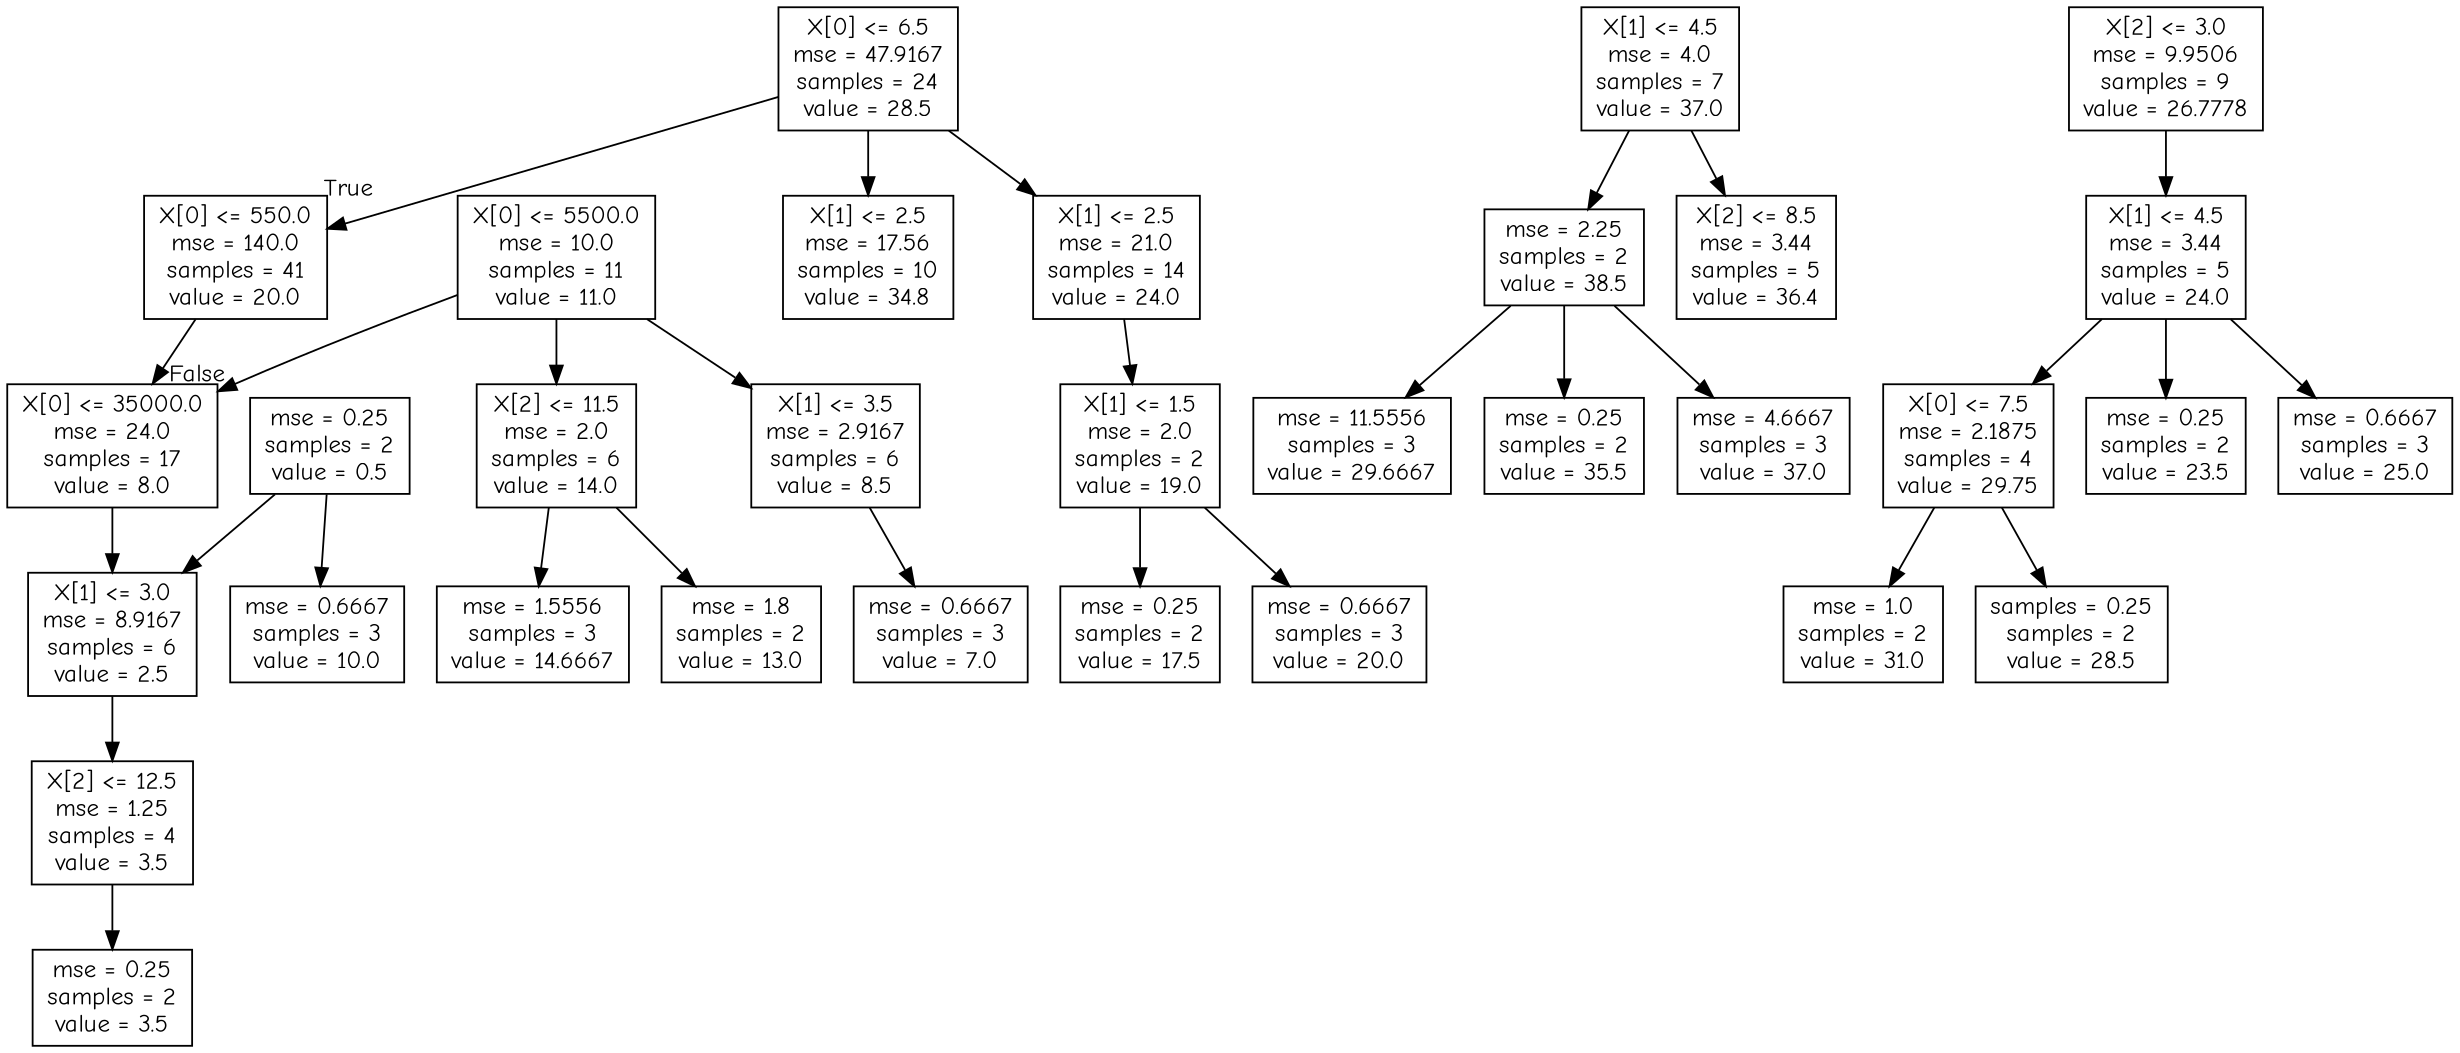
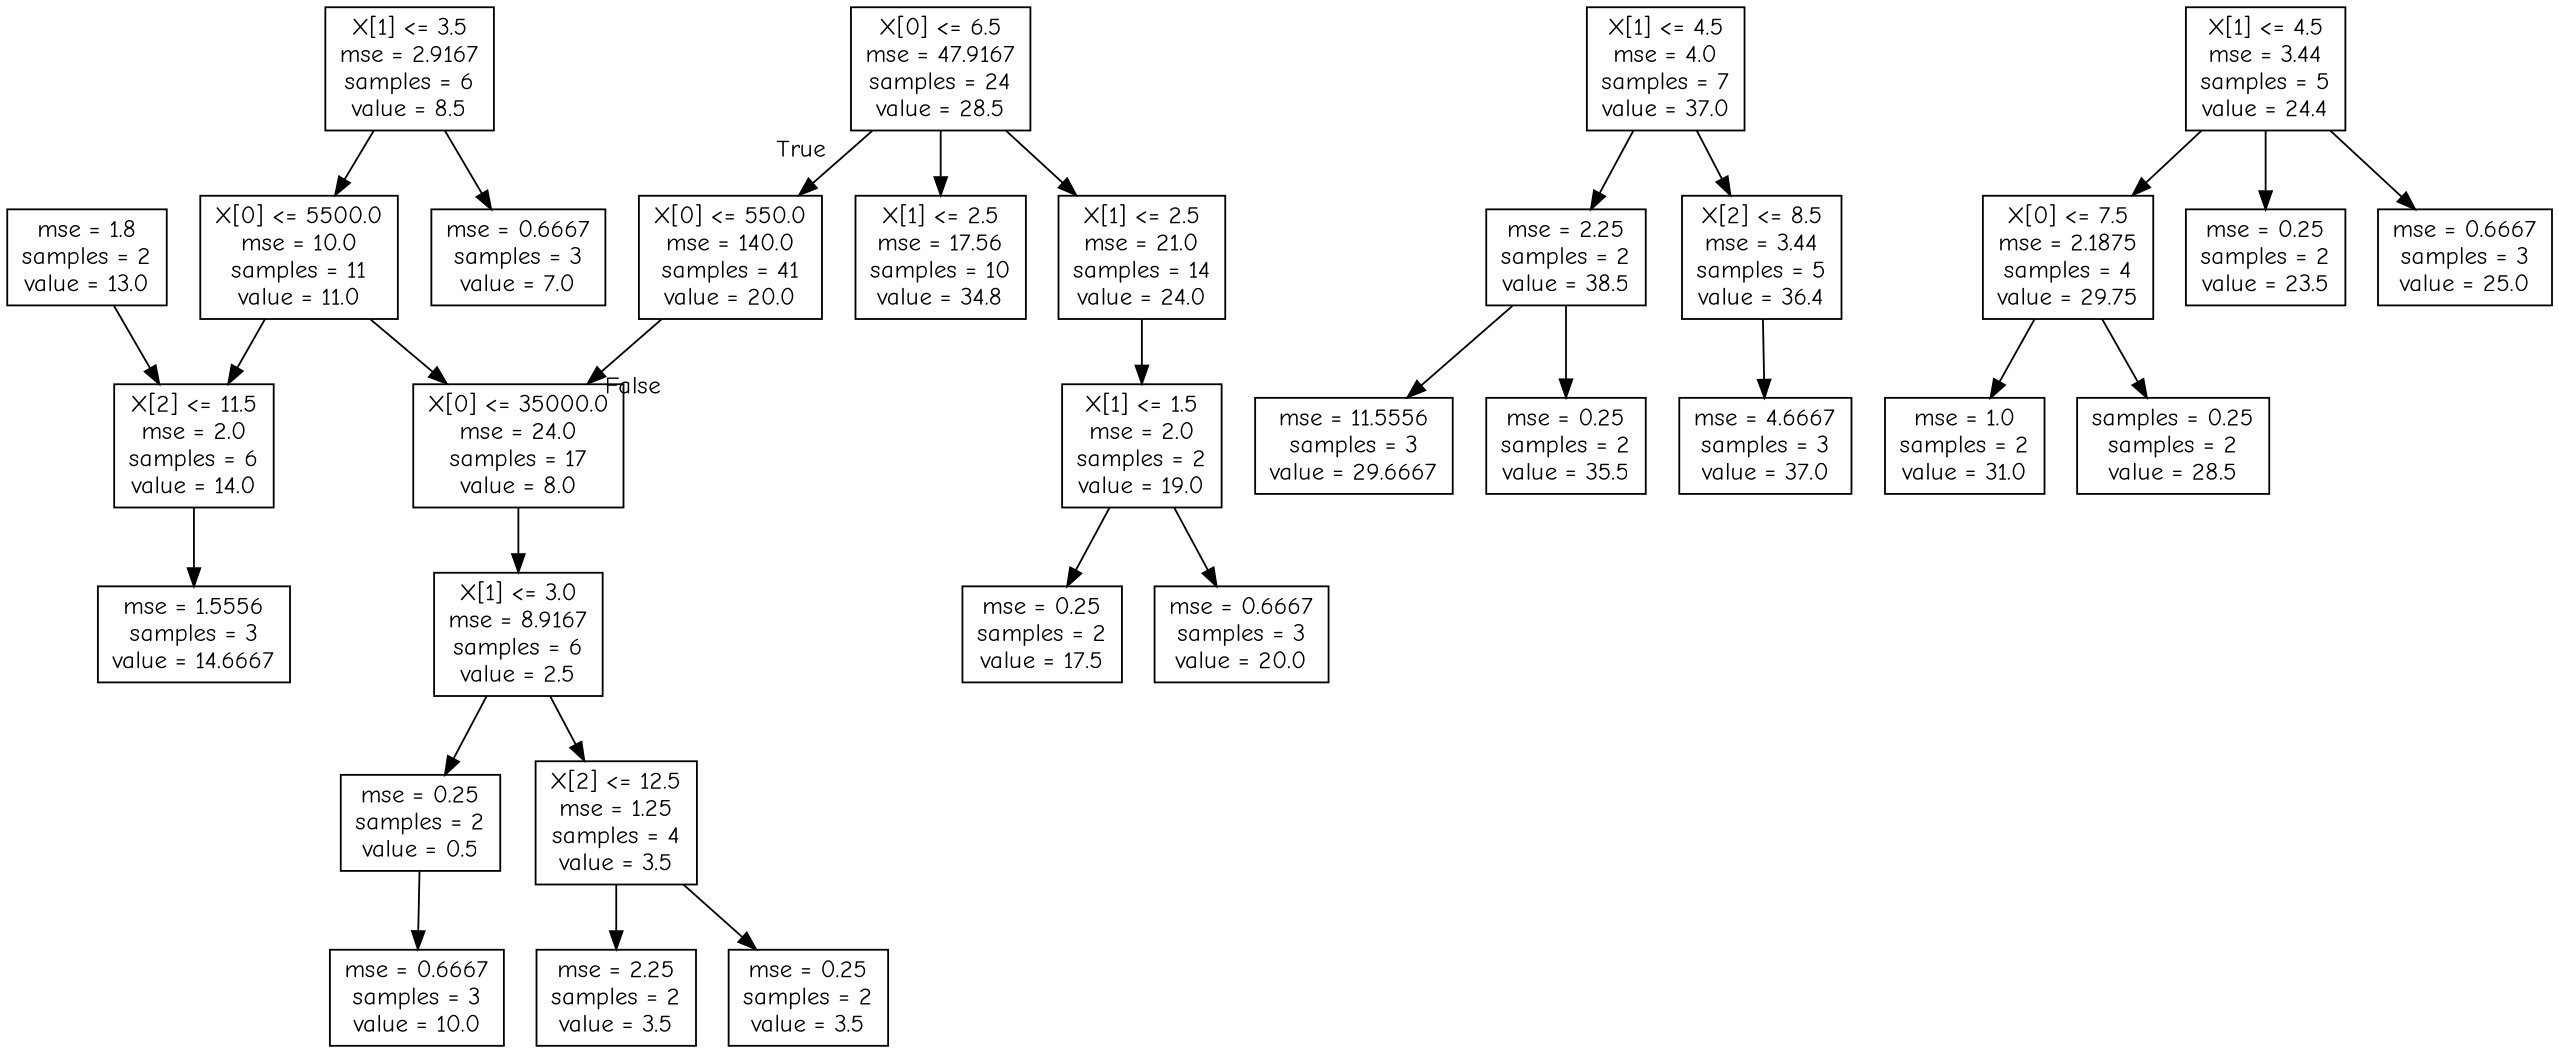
(2166, 69) -> none
(2166, 257) -> (2266, 69)
(1657, 345) -> (1764, 349)
(691, 348) -> (359, 155)
(236, 527) -> (470, 727)
(649, 540) -> (132, 337)
none -> (616, 998)
